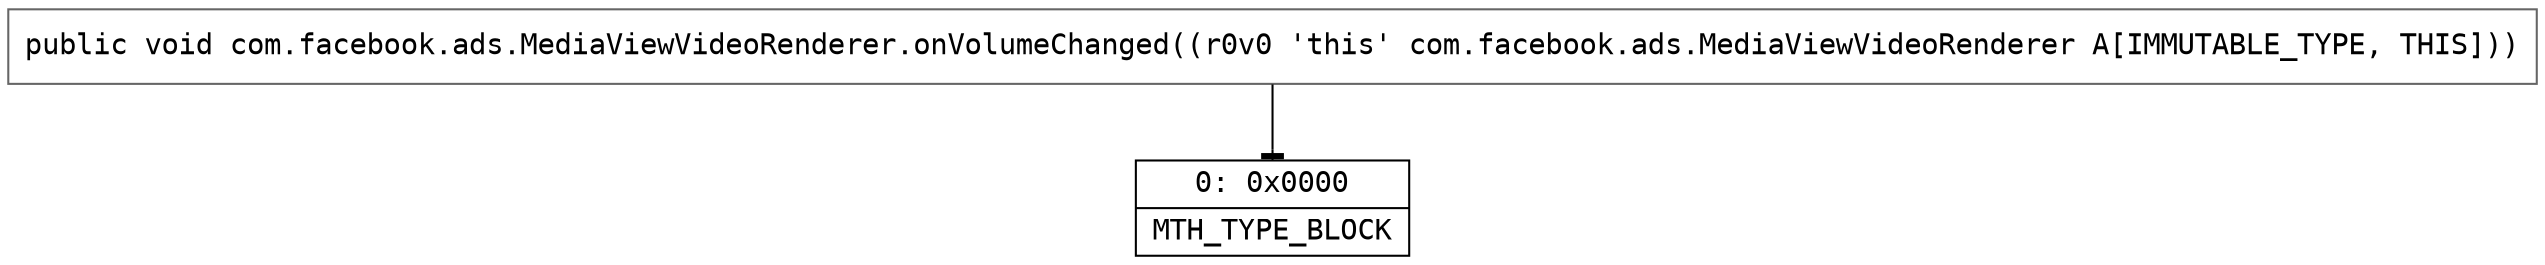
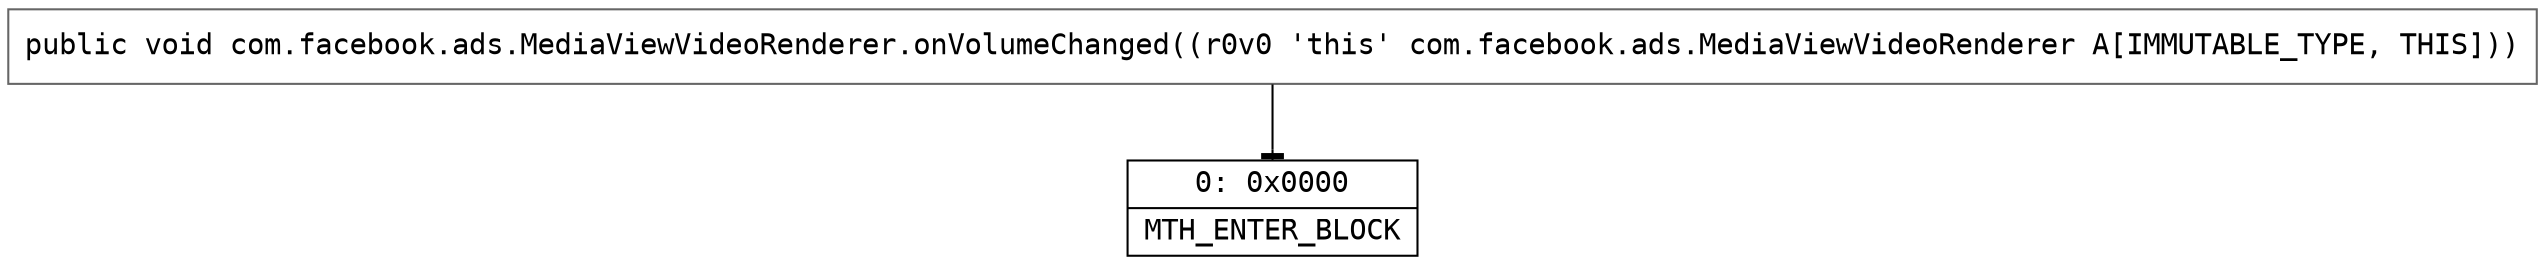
(1273, 231) -> (1273, 231)
